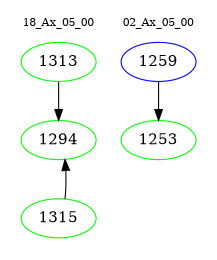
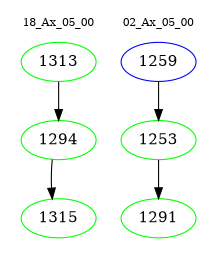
(66, 185) -> (51, 174)
none -> (159, 218)
